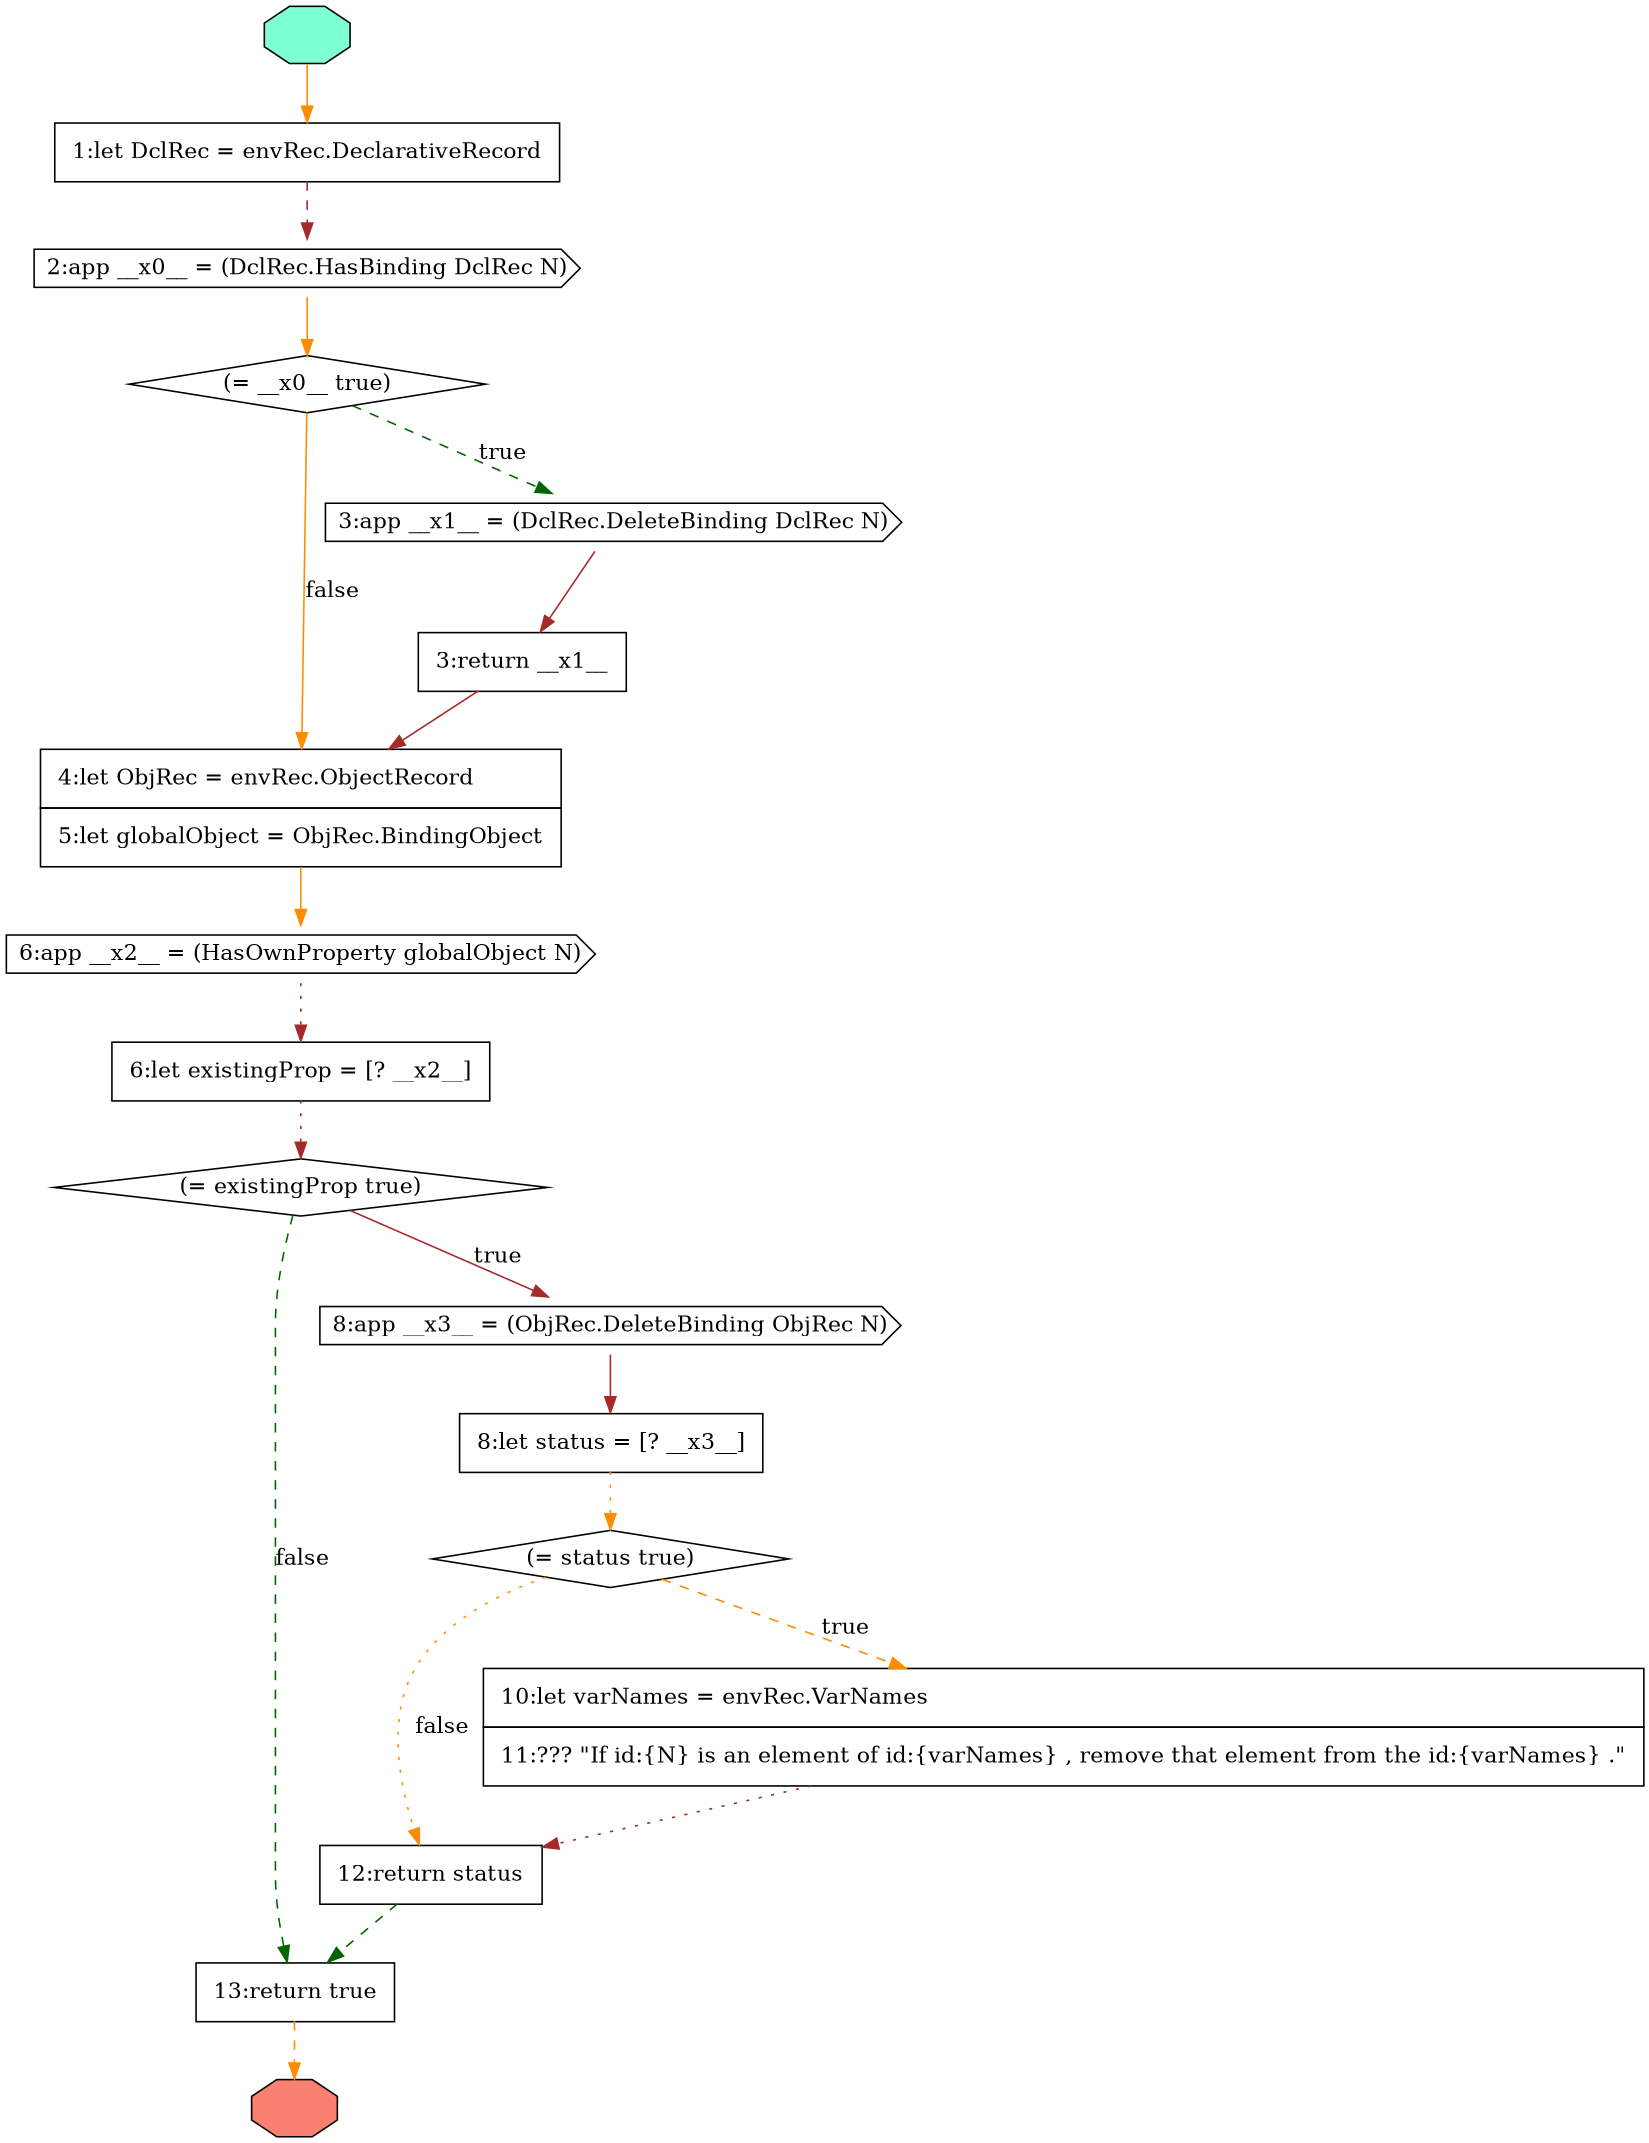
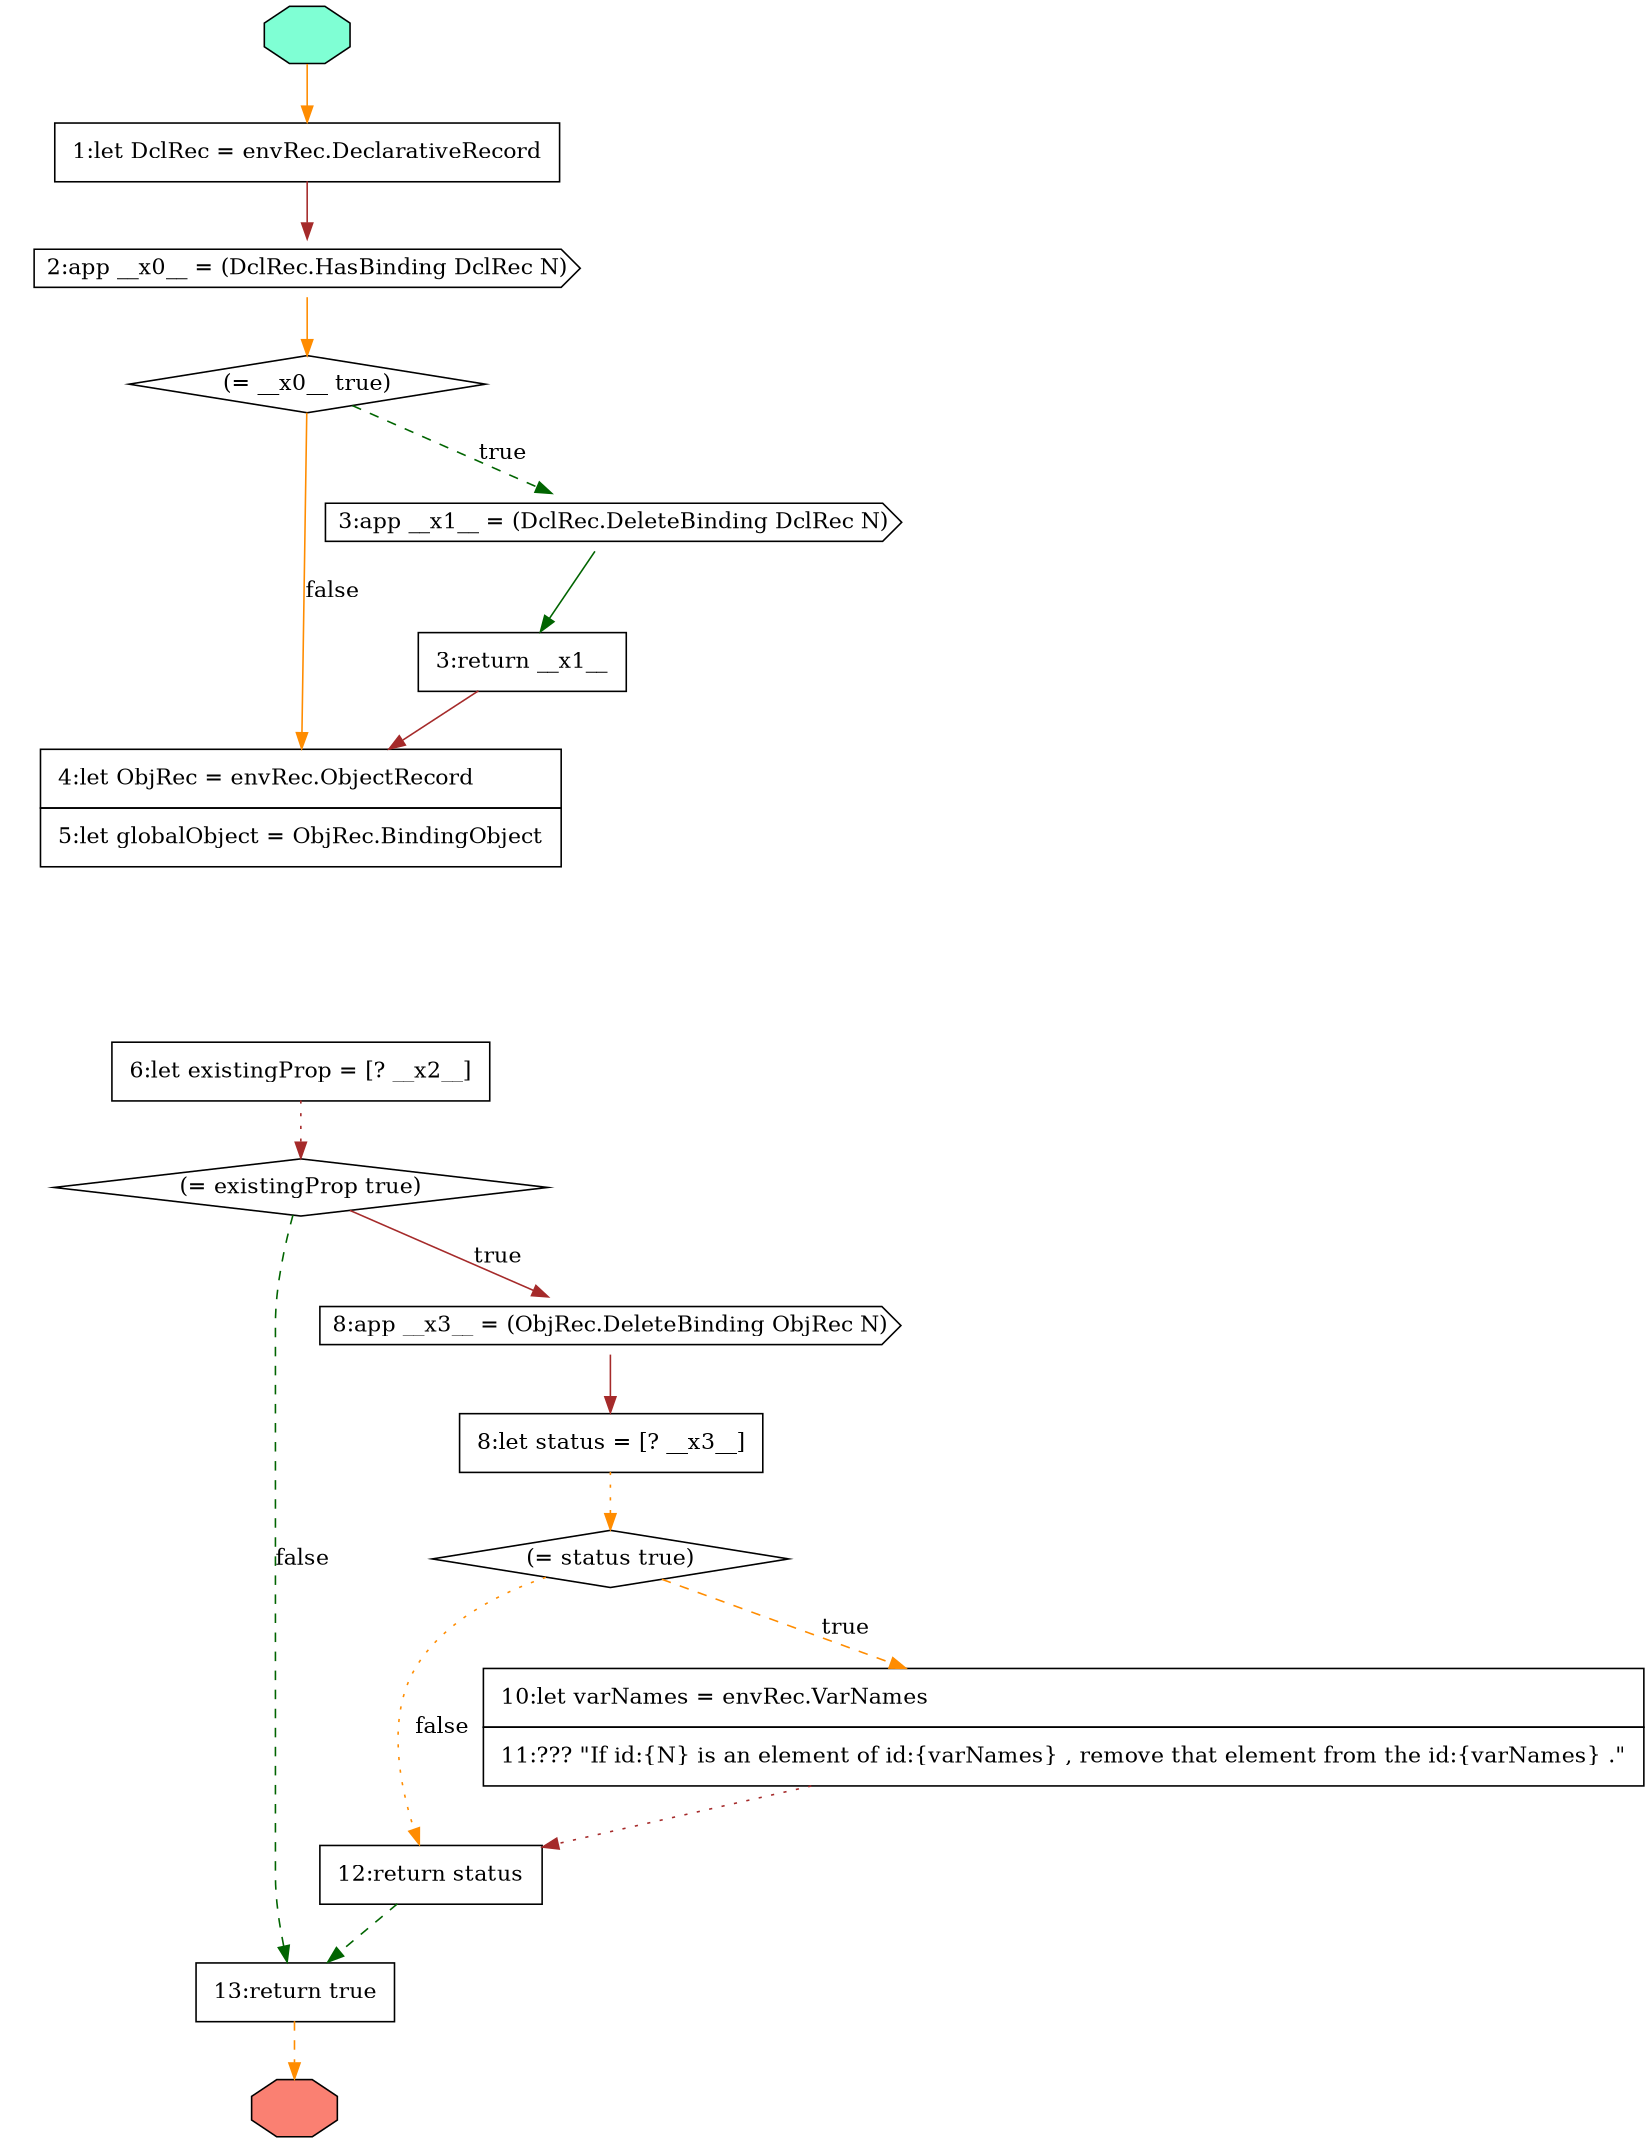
(307, 202) -> (307, 202)
(572, 585) -> (572, 585)
(301, 954) -> none
